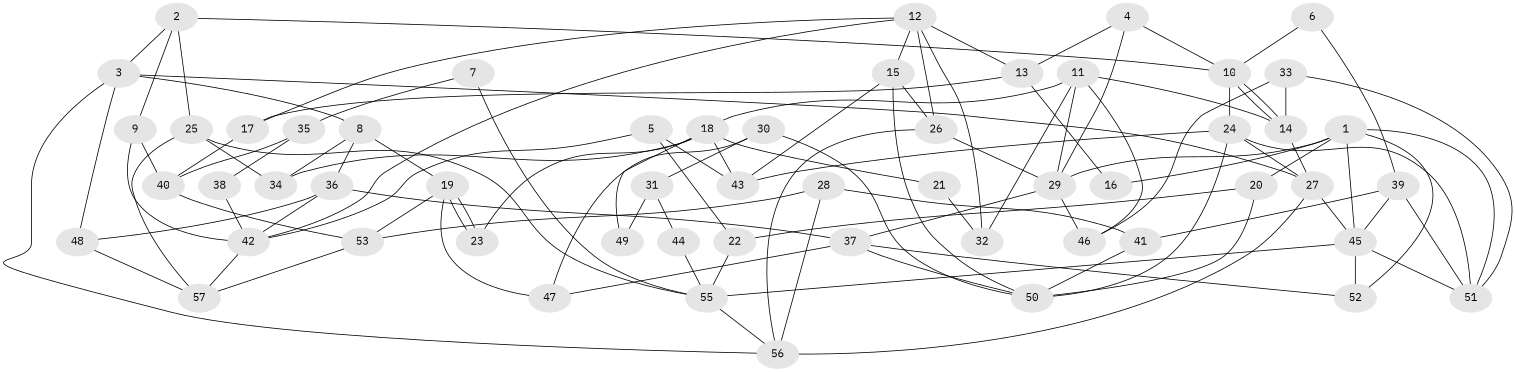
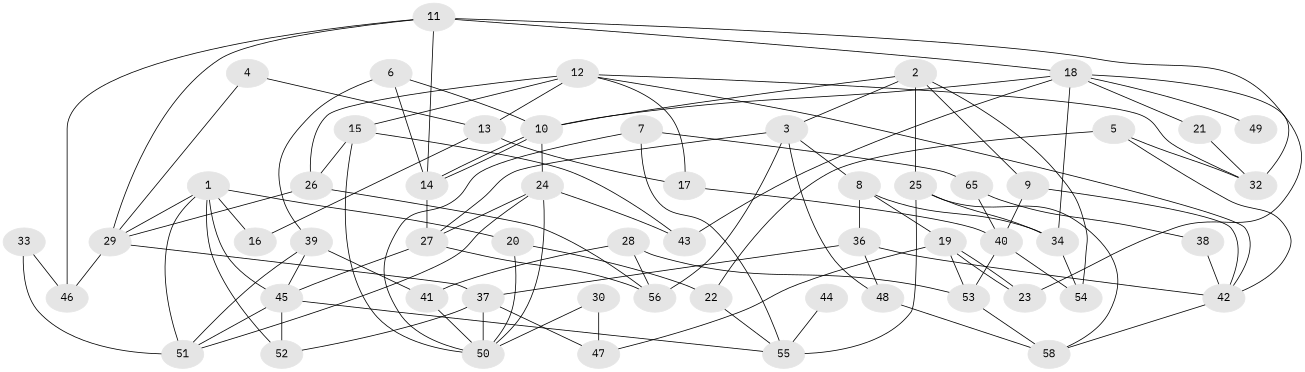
(1179, 45) -> (805, 98)
(1286, 102) -> (409, 130)
(304, 130) -> (972, 186)
(695, 158) -> (1185, 158)
(652, 186) -> none
none -> (453, 201)
(199, 298) -> (1049, 354)
none -> (1081, 298)
(742, 326) -> none
